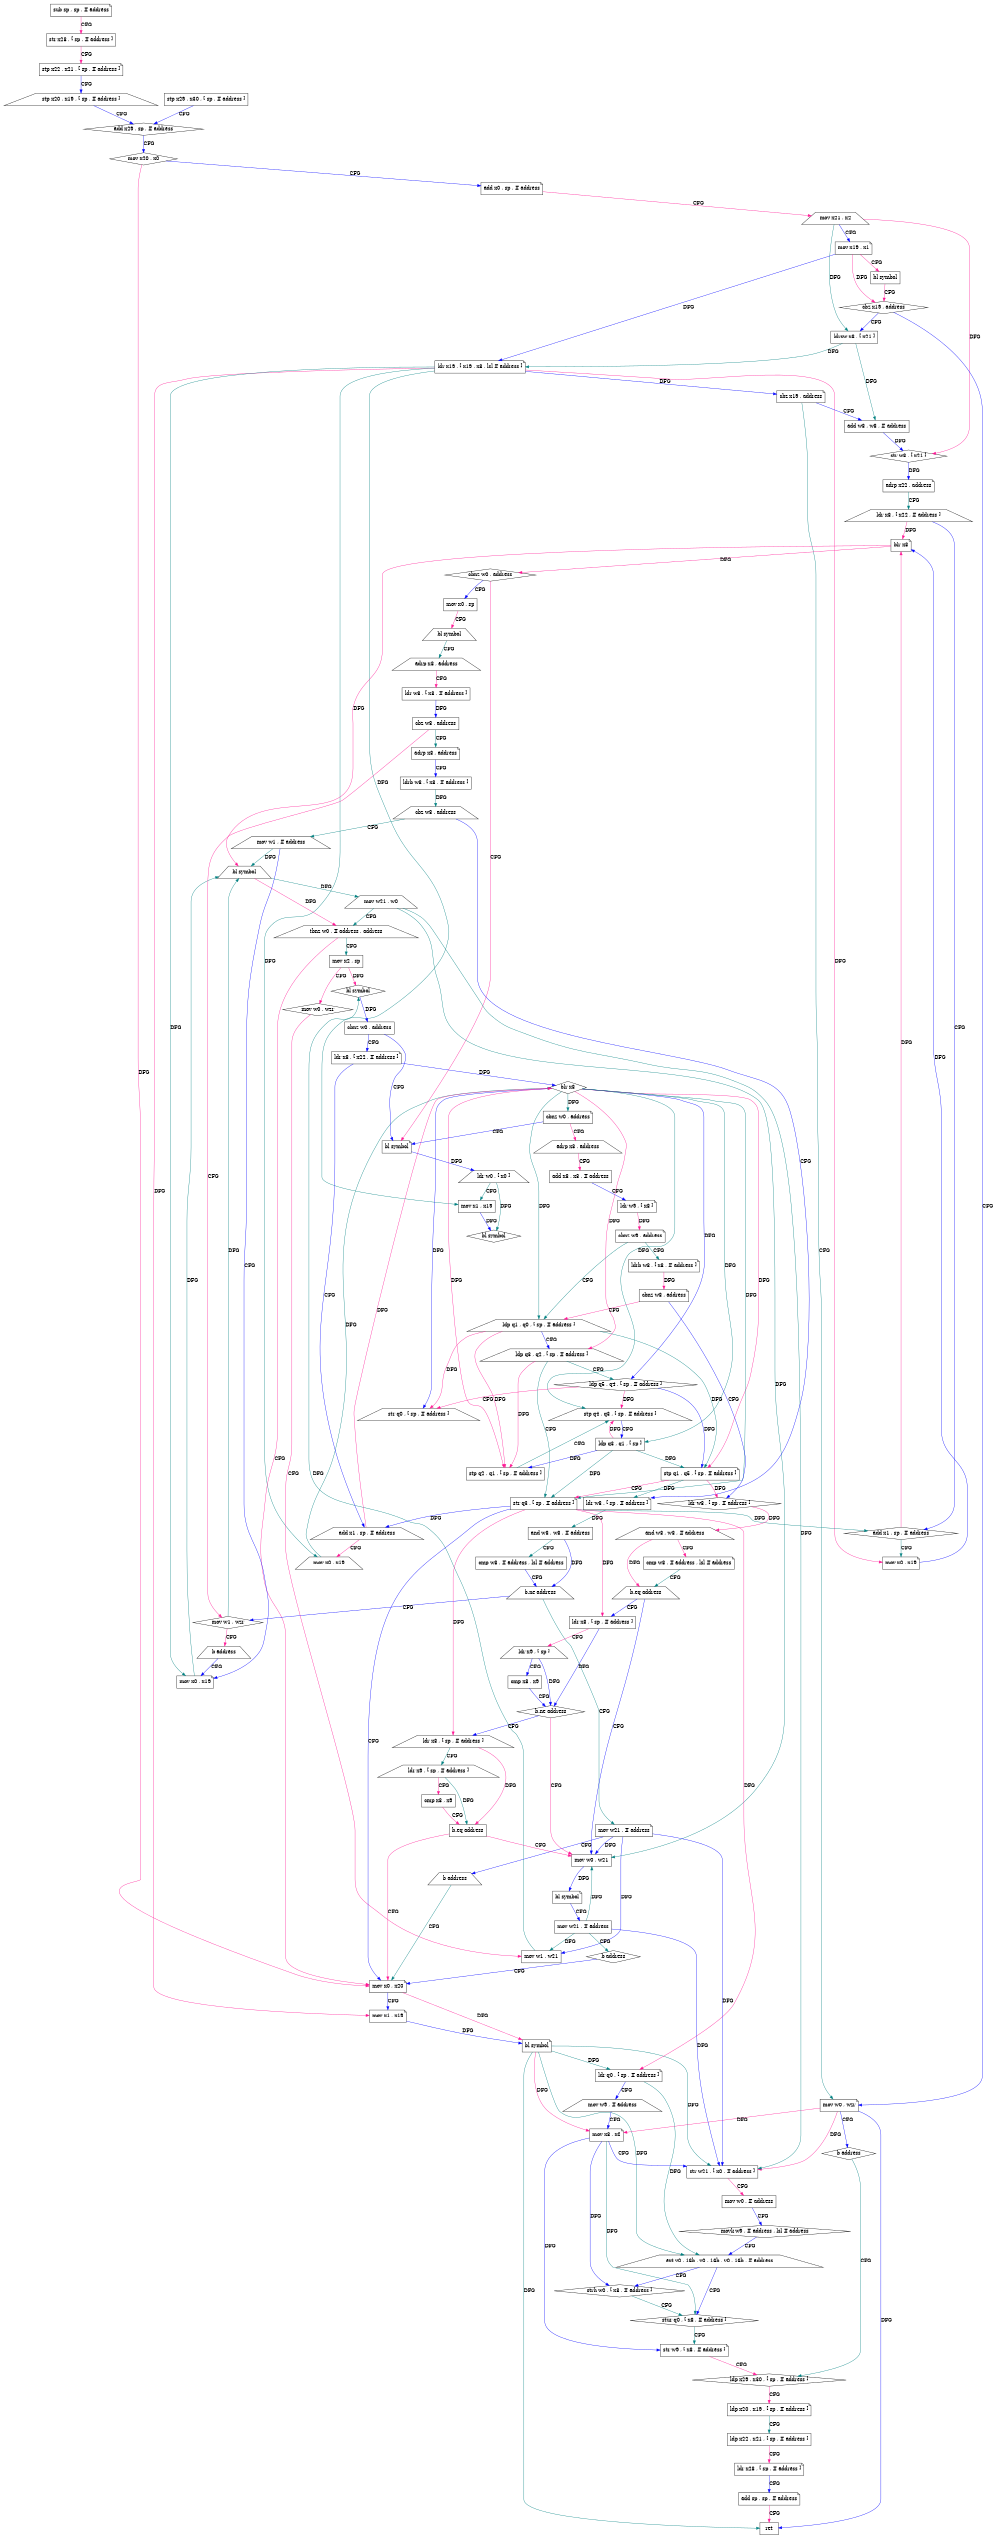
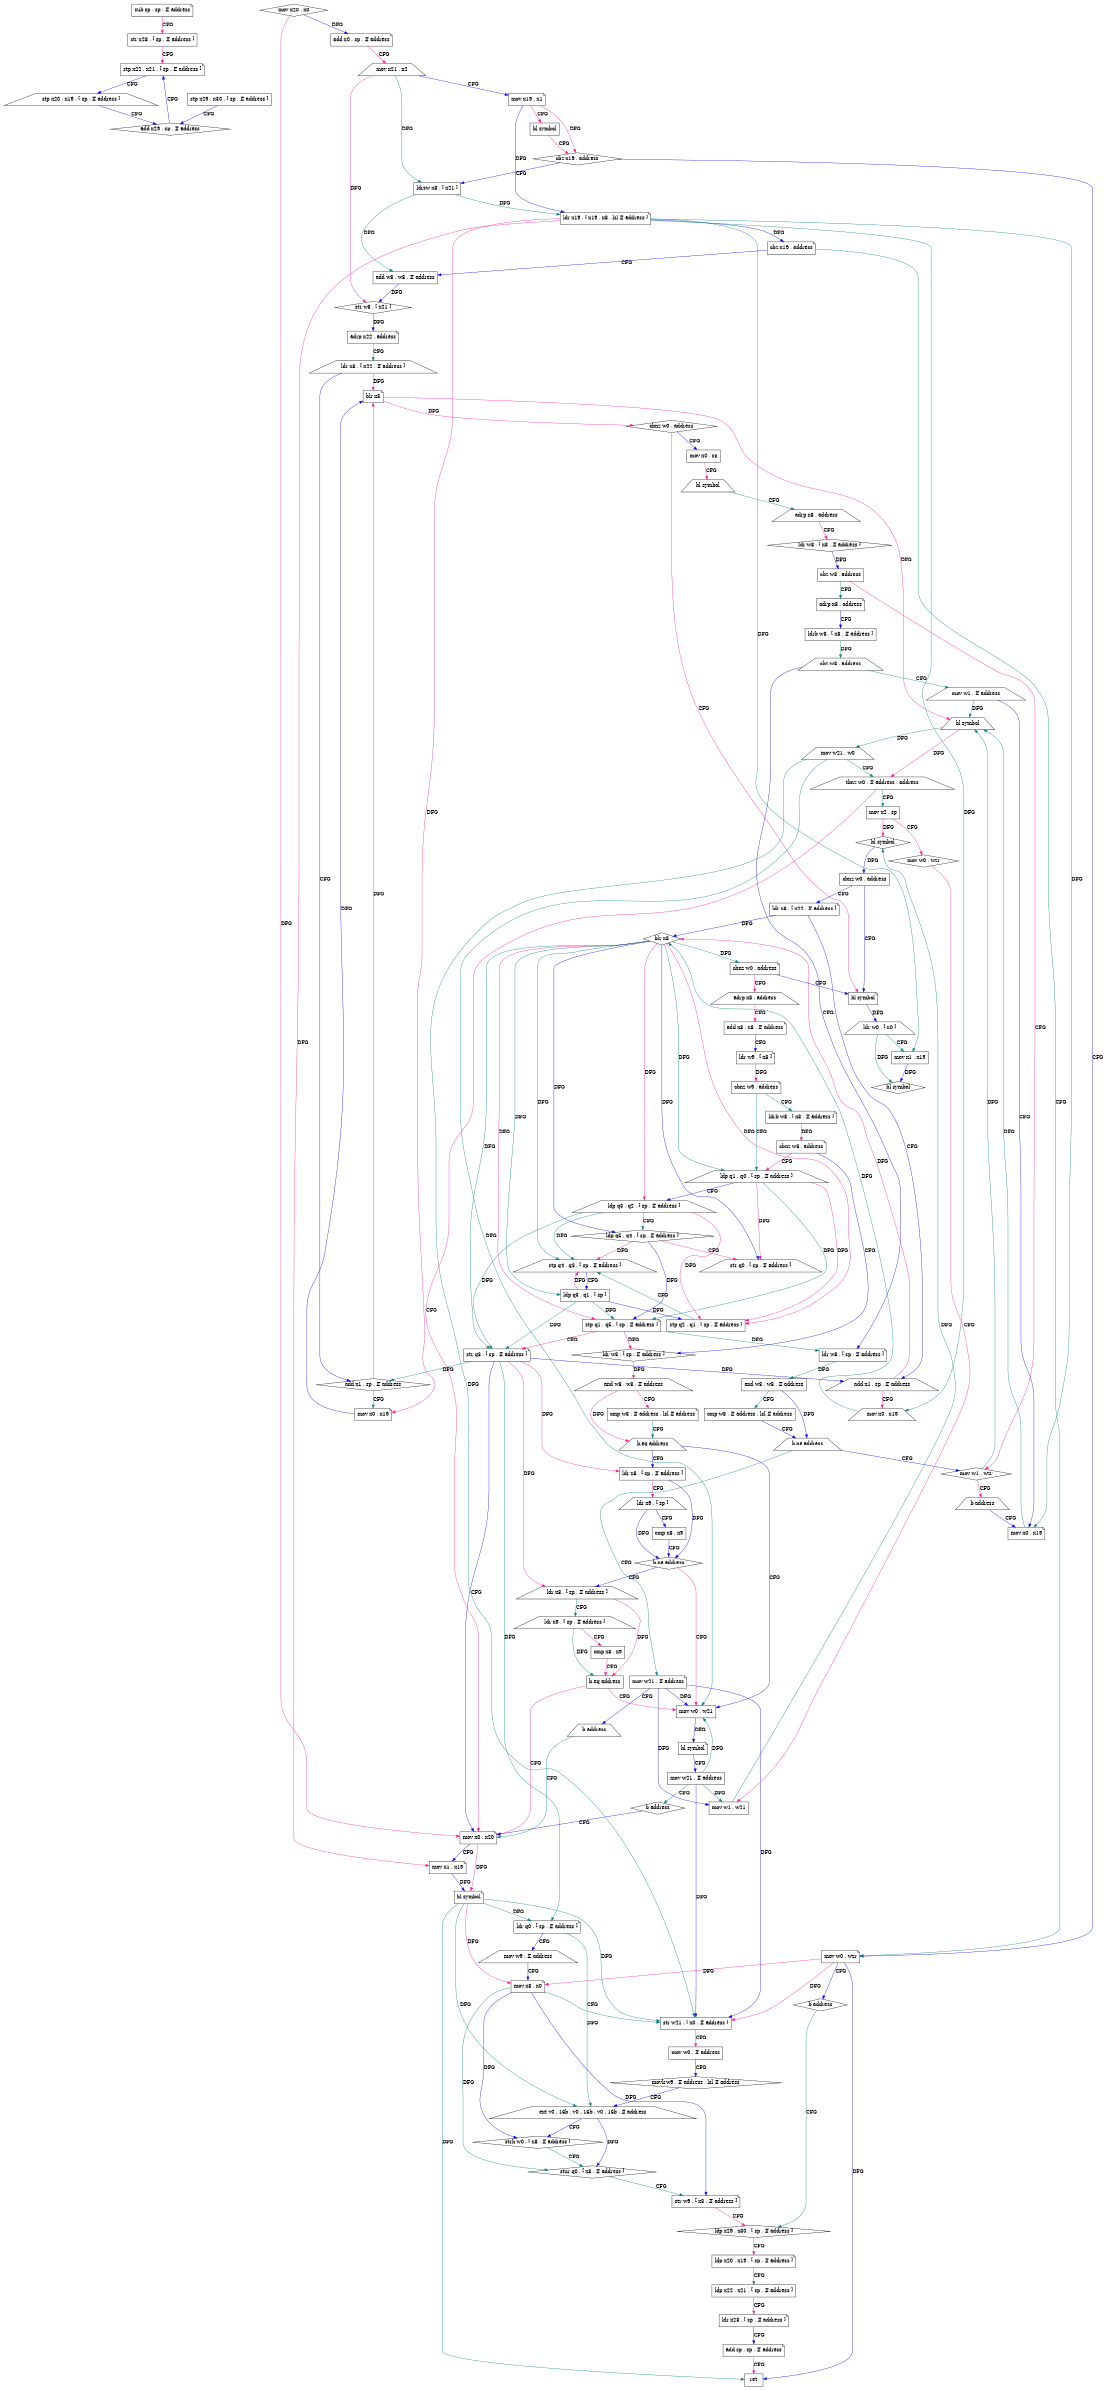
(144, 142) -> (167, 101)
(355, 174) -> (337, 25)
(436, 694) -> (830, 545)
(581, 1177) -> (755, 1028)
none -> (562, 1225)
(551, 1429) -> (487, 1281)
(744, 1741) -> (504, 1650)
(640, 2165) -> (599, 2014)
(715, 2291) -> (613, 2142)
